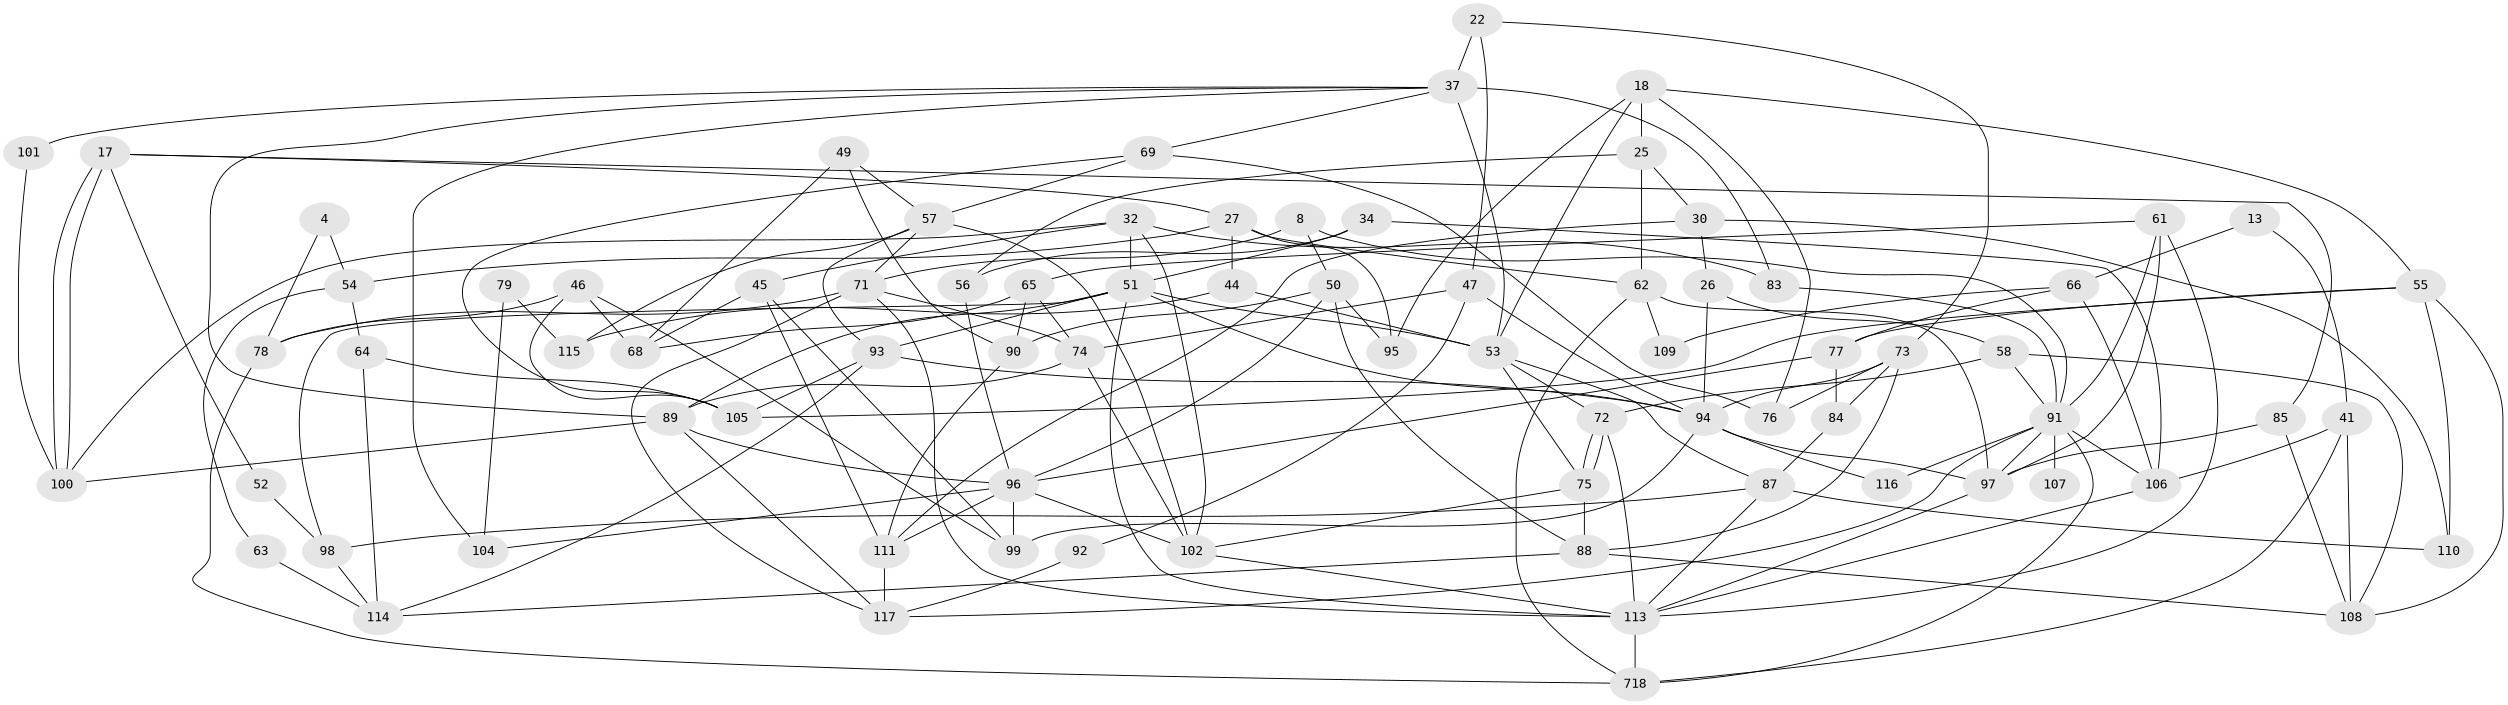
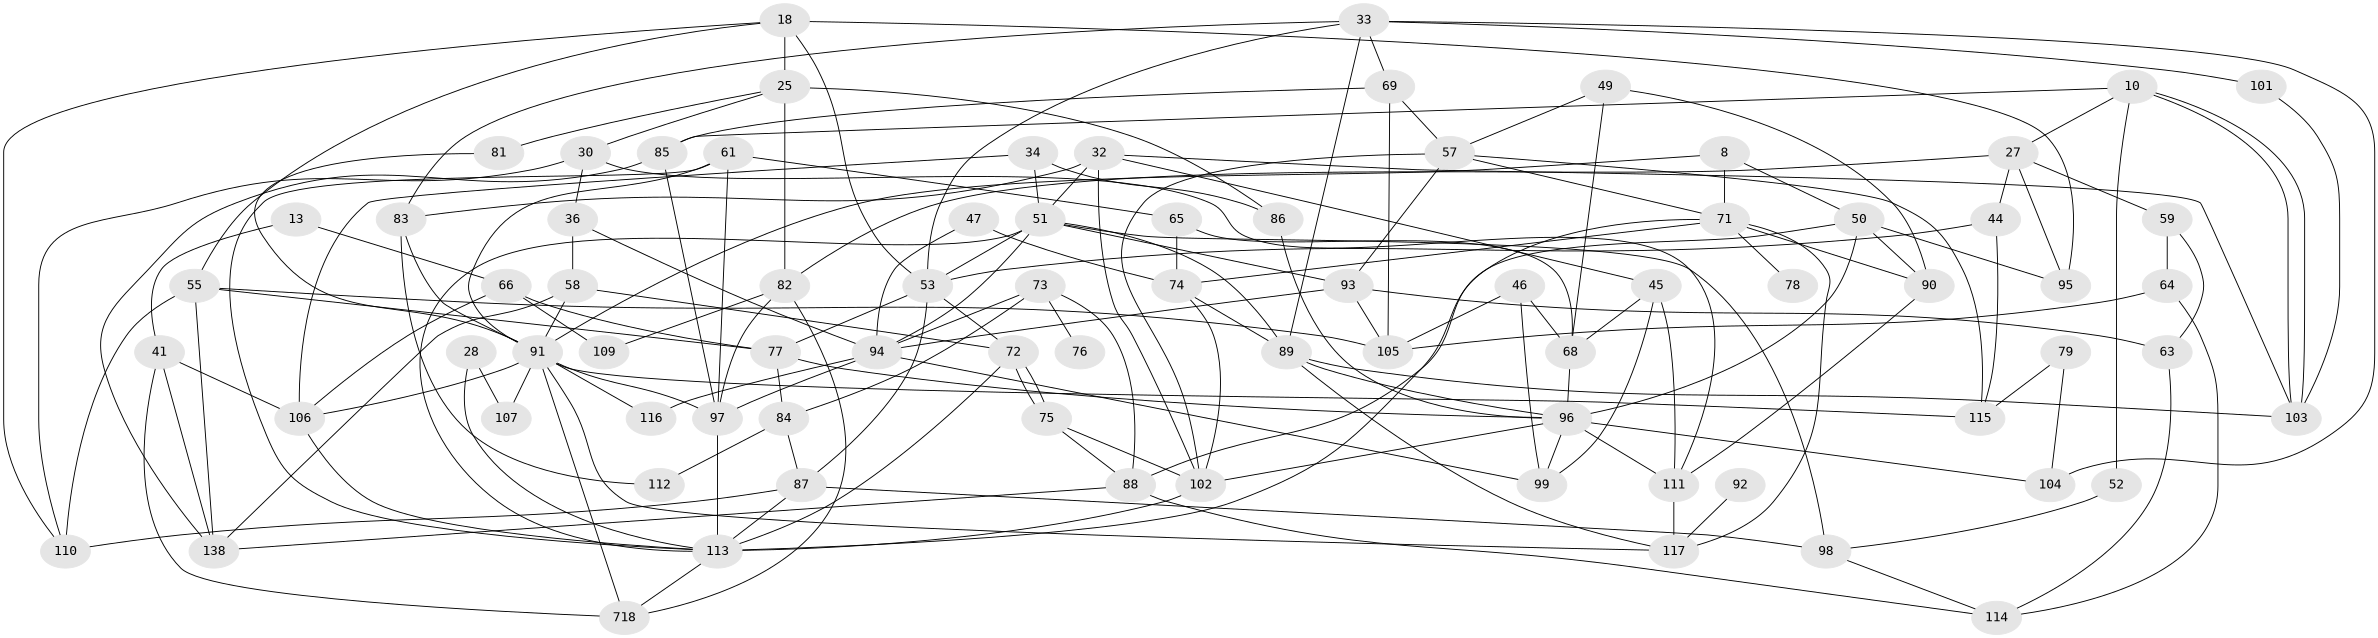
(1477, 20) -> none
(1452, 87) -> (1364, 20)
(105, 153) -> (2132, 87)
none -> (499, 153)
(325, 219) -> none
(1788, 228) -> (177, 85)
(1515, 278) -> (1021, 102)
(350, 286) -> (2167, 219)
(963, 286) -> (1278, 219)
(1642, 286) -> (785, 286)
(1708, 286) -> (573, 219)
(419, 319) -> none
(1021, 321) -> (1827, 253)
none -> (471, 352)
none -> (1569, 385)
none -> (1255, 397)
(1539, 419) -> (852, 319)
(1307, 455) -> none
(62, 485) -> (2296, 419)
none -> (659, 485)
(643, 510) -> (1759, 313)
(2351, 618) -> (214, 551)
(782, 666) -> none
